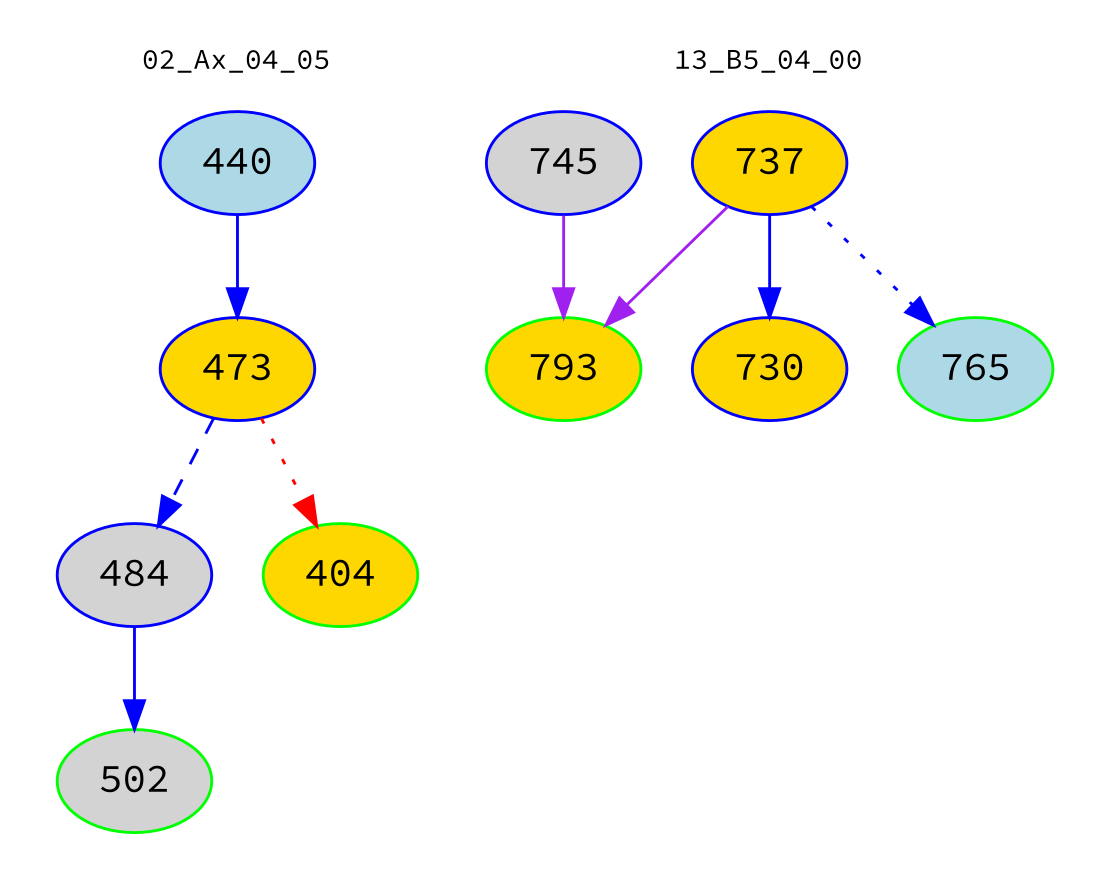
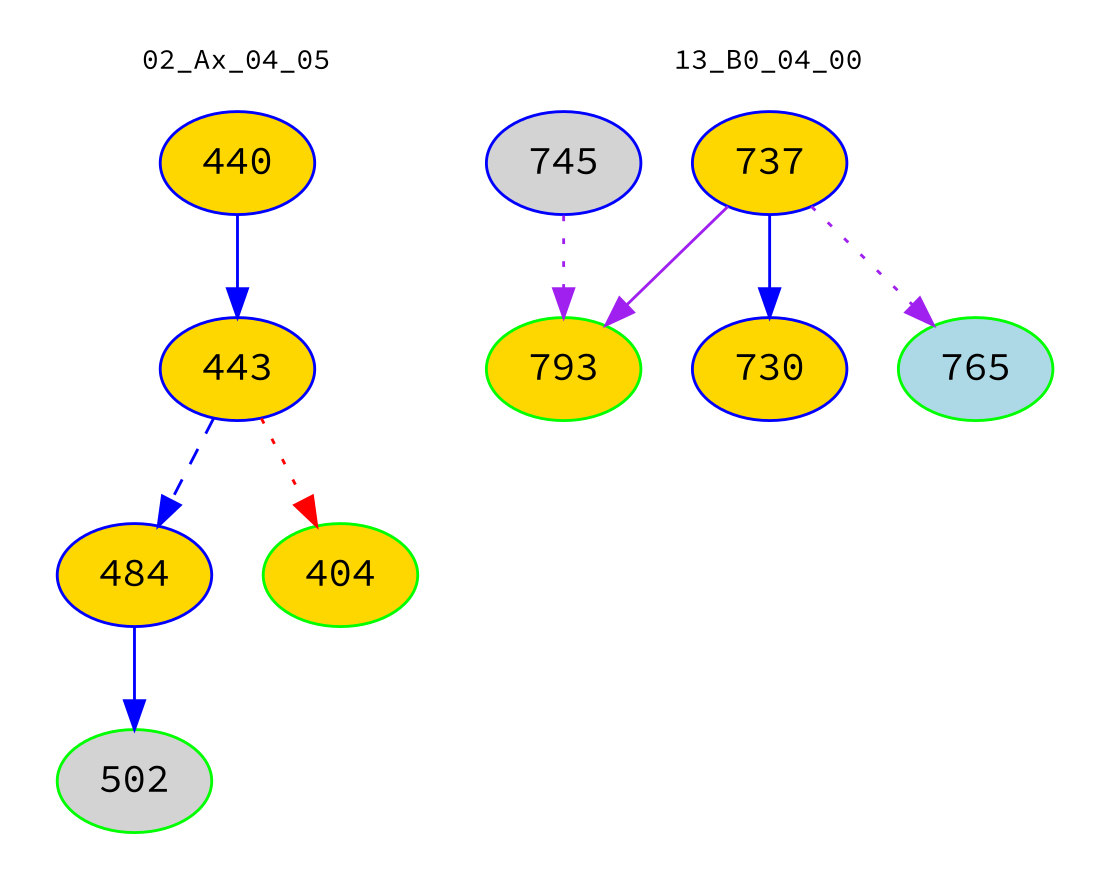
(770, 62) -> (770, 62)
(237, 163) -> (237, 163)
(564, 252) -> (564, 252)
(862, 256) -> (862, 256)
(237, 369) -> (237, 369)
(134, 575) -> (134, 575)
